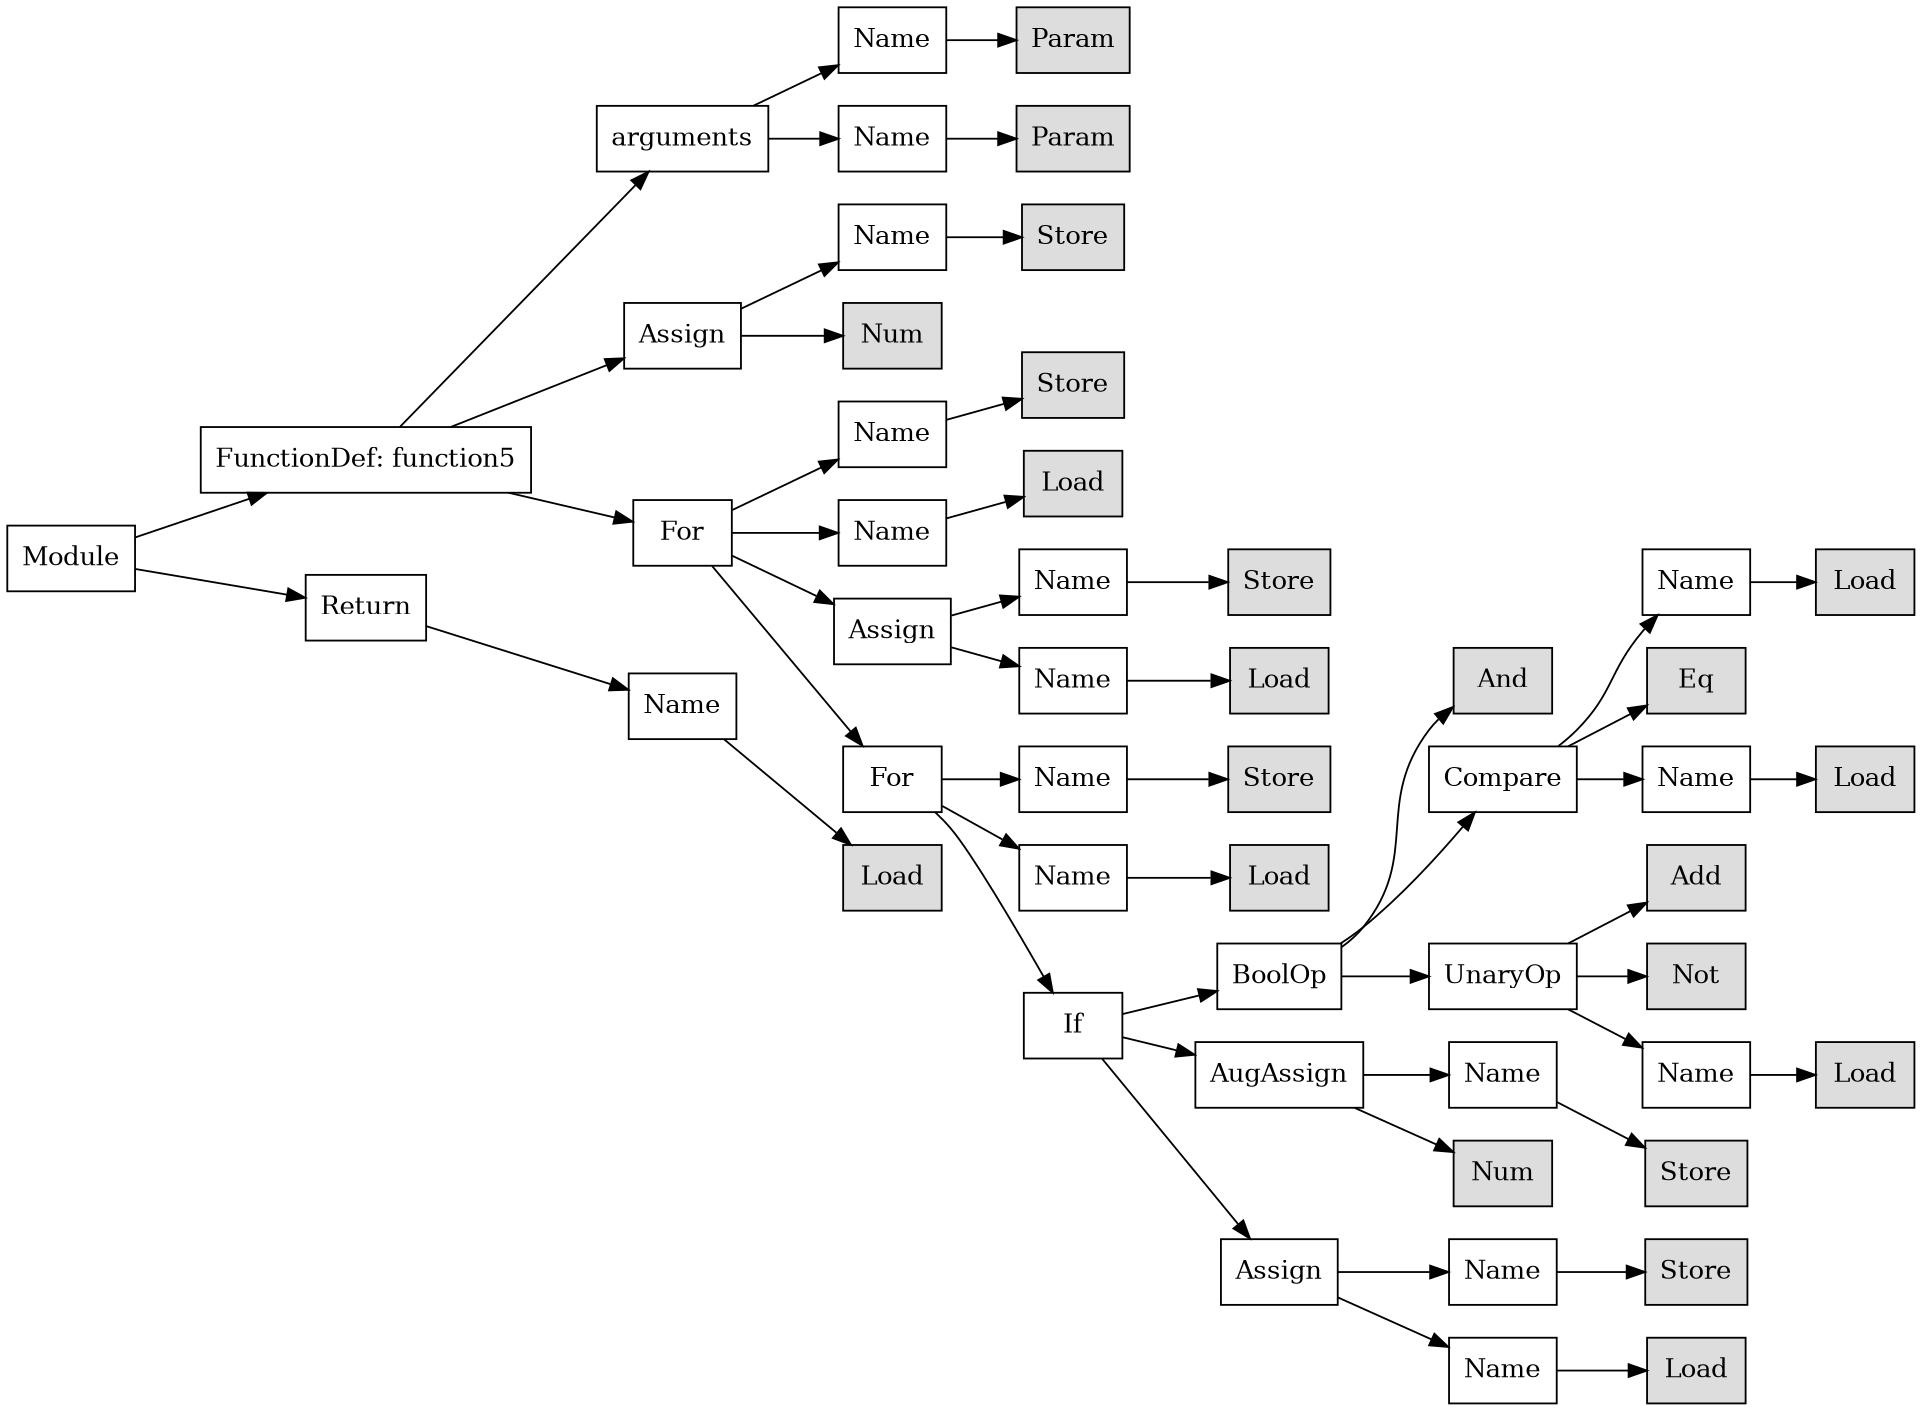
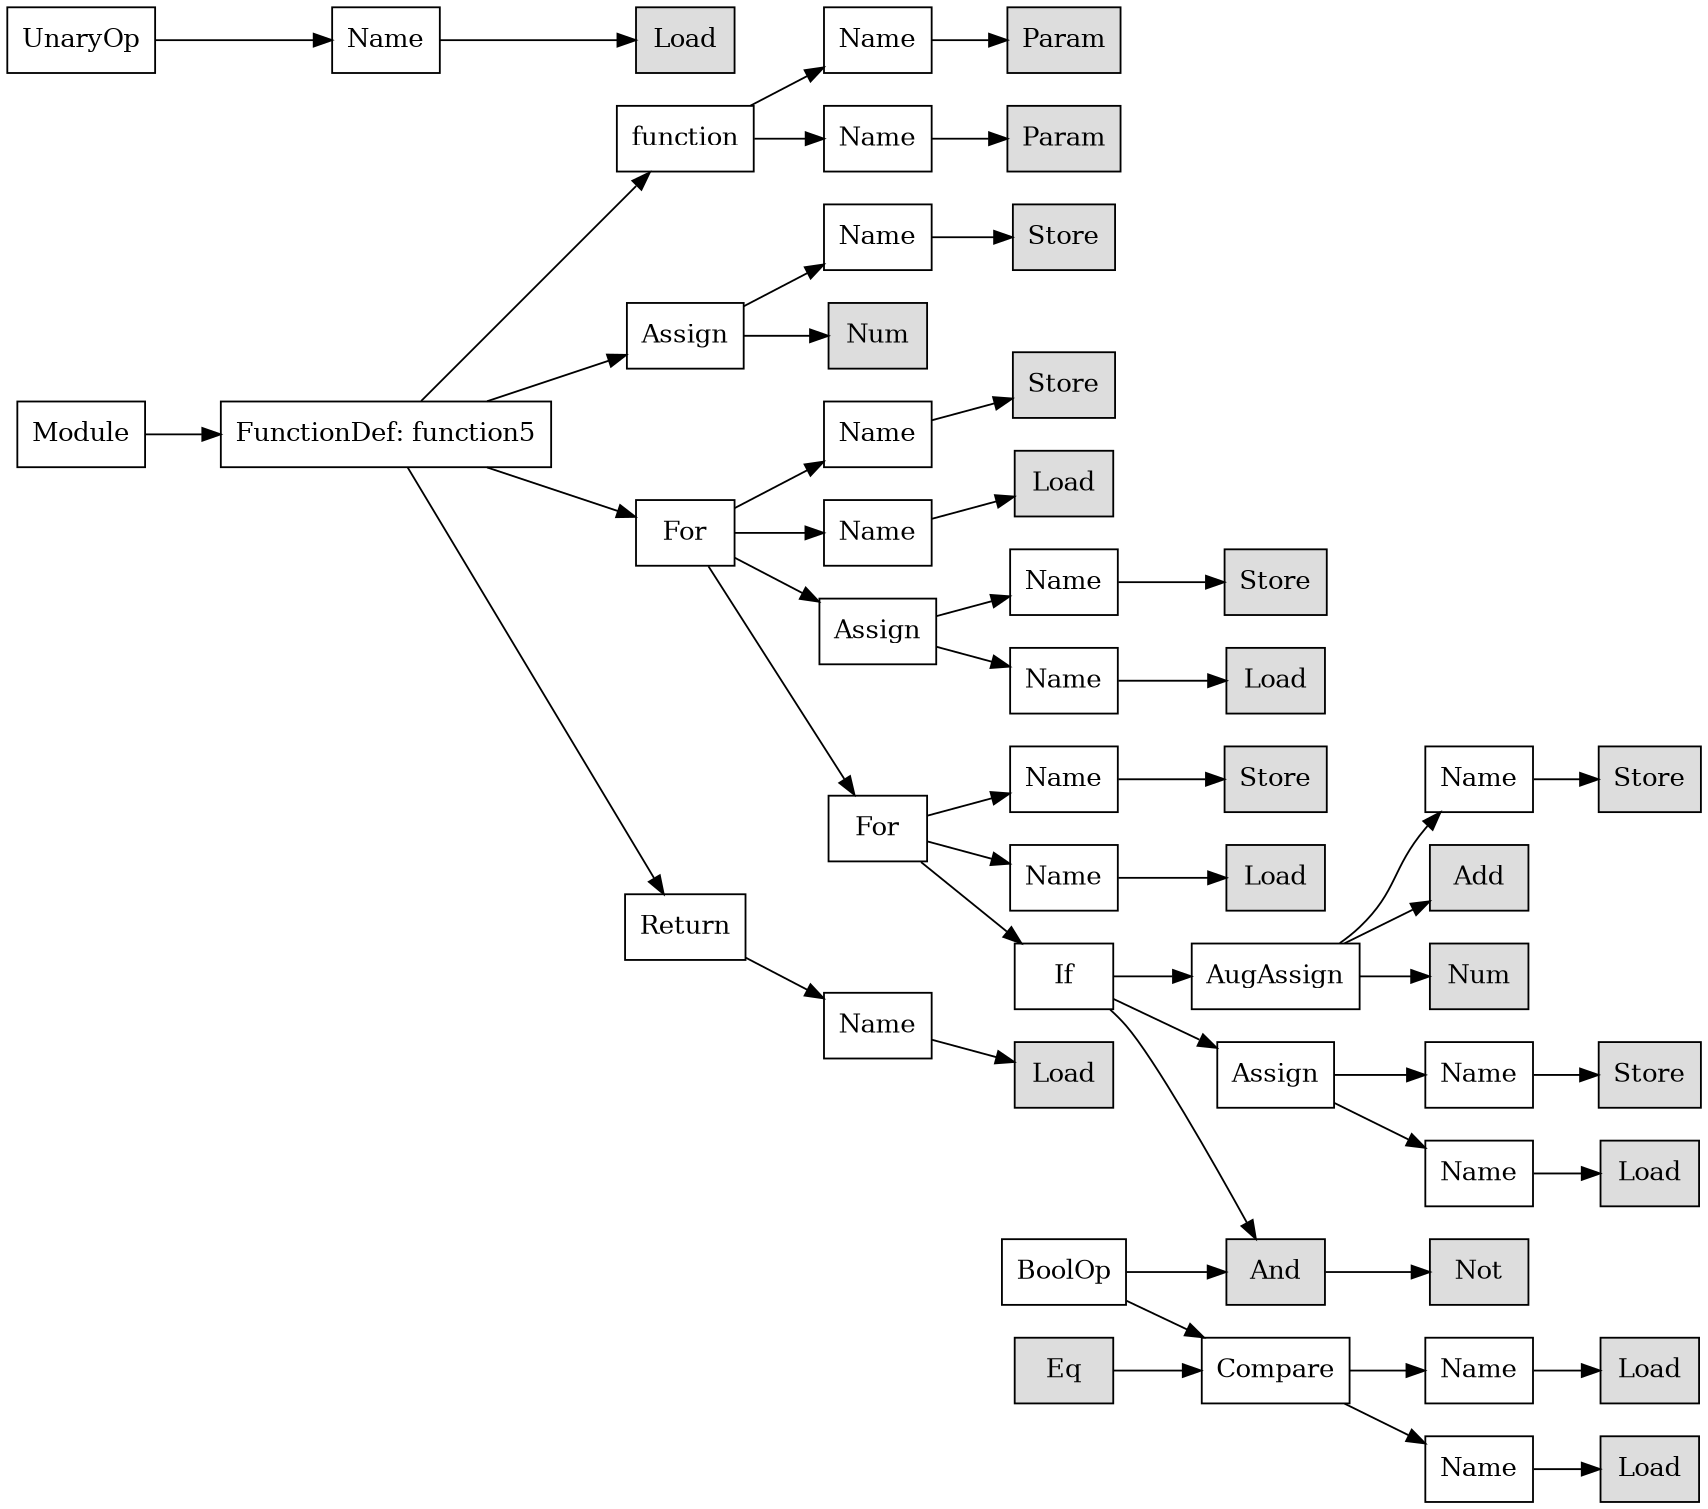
(683, 139) -> (685, 139)
(211, 582) -> (531, 673)
(1600, 730) -> (1148, 1371)
(1600, 927) -> (1379, 926)
(1376, 976) -> none
(1602, 976) -> (1368, 1272)
(1161, 1005) -> (1184, 1113)
